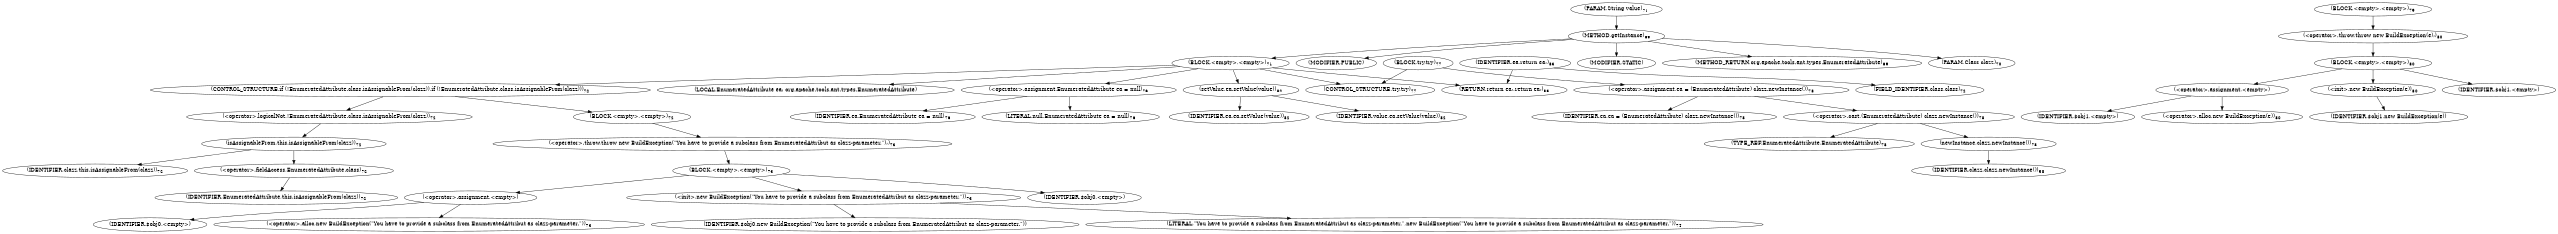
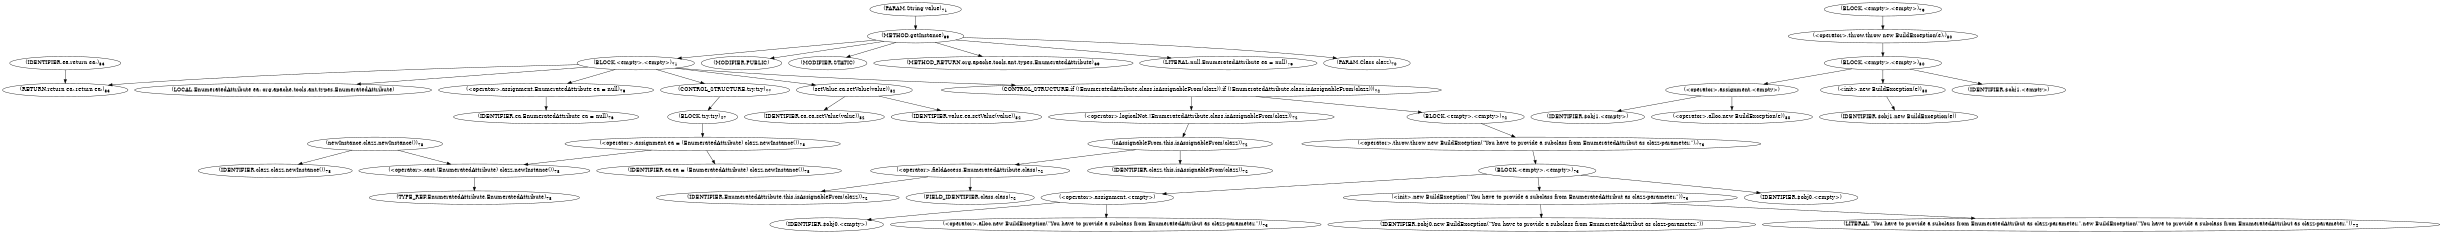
(1439, 63) -> (724, 116)
(1396, 76) -> (715, 102)
(1713, 77) -> (970, 182)
(1070, 102) -> (1062, 49)
(1942, 130) -> (422, 157)
(2042, 170) -> (328, 170)
